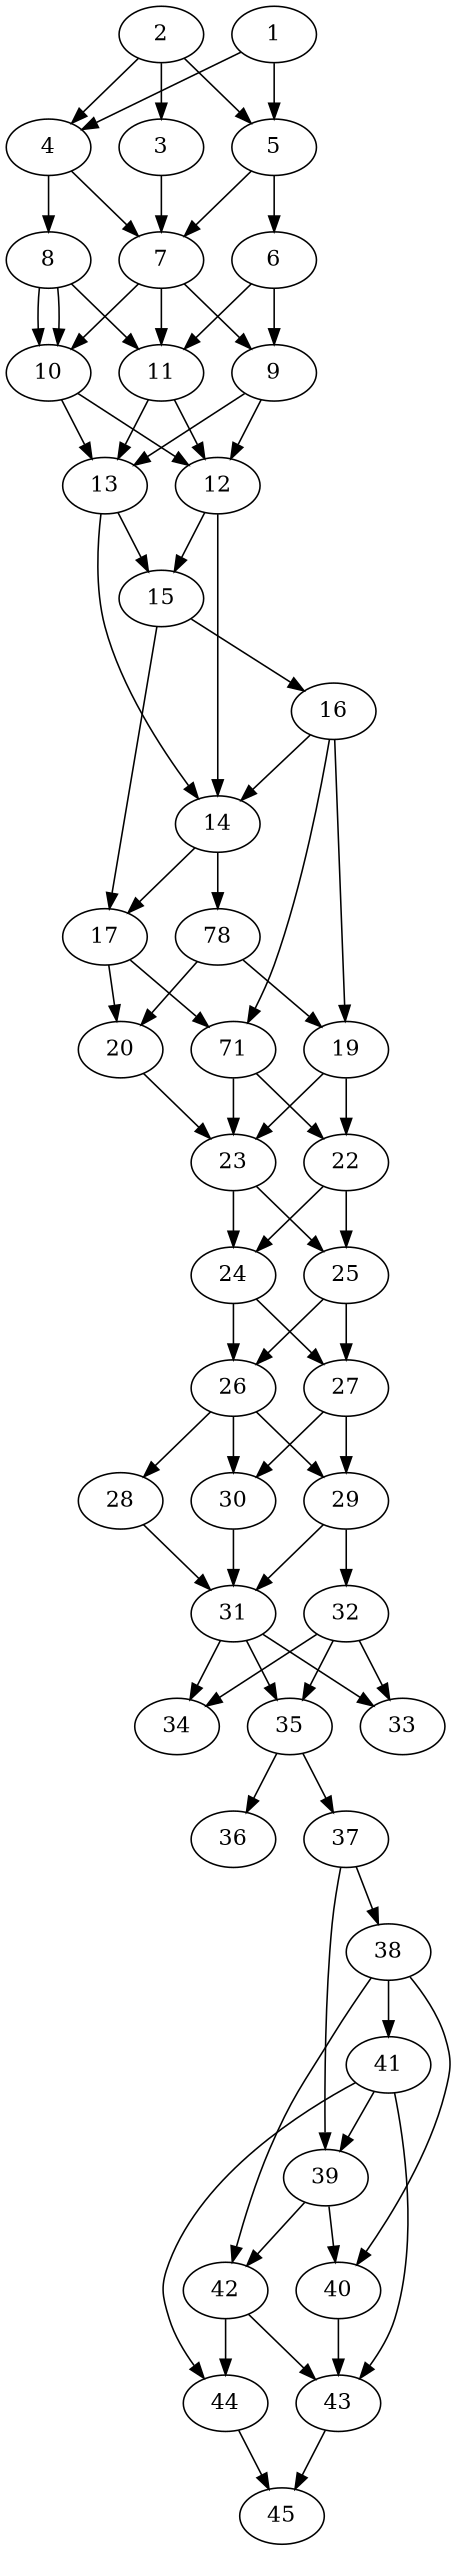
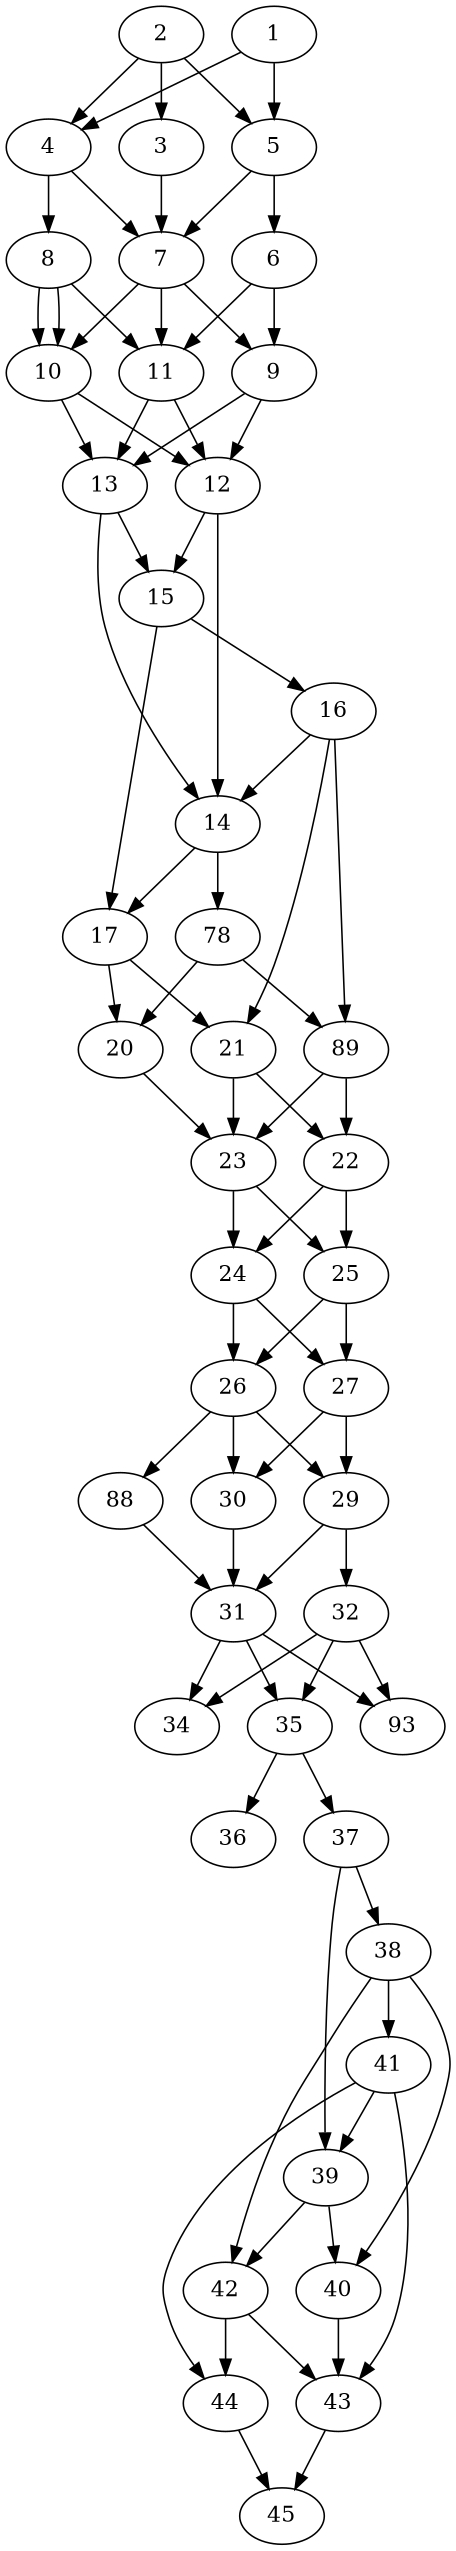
(233, 1050) -> (233, 1050)
(346, 1050) -> (346, 1050)
(121, 1501) -> (121, 1501)
(403, 1726) -> (403, 1726)
